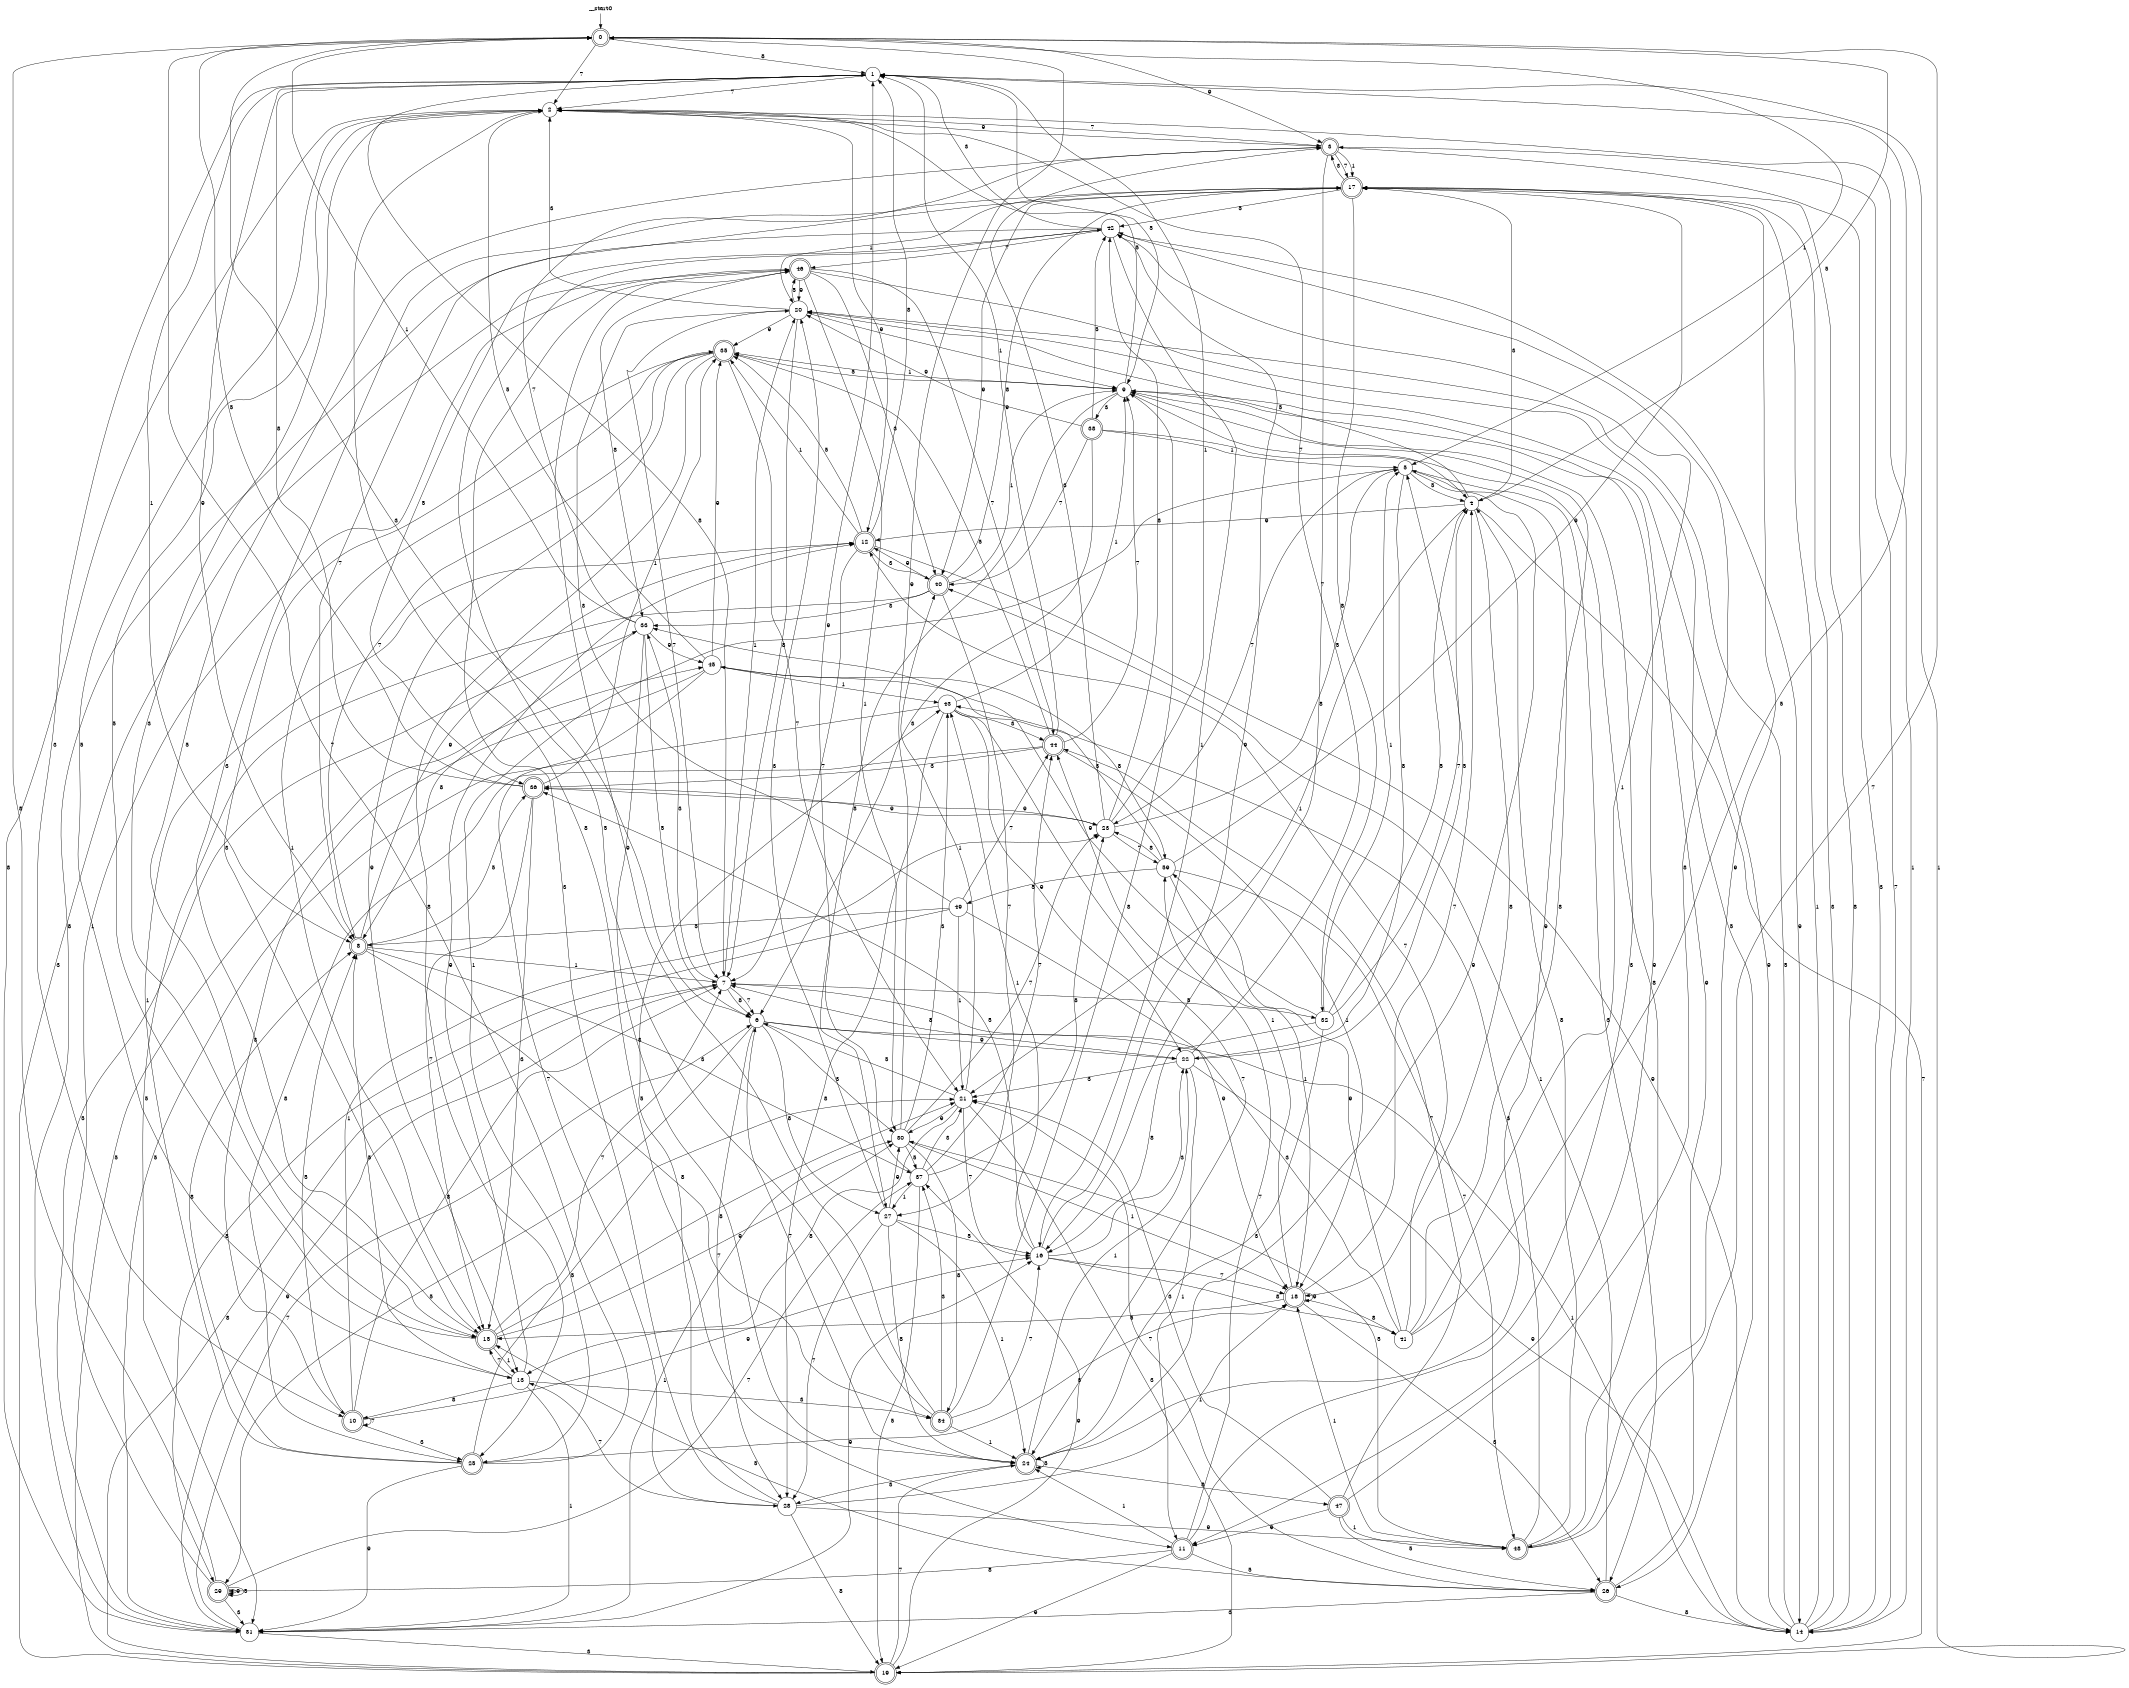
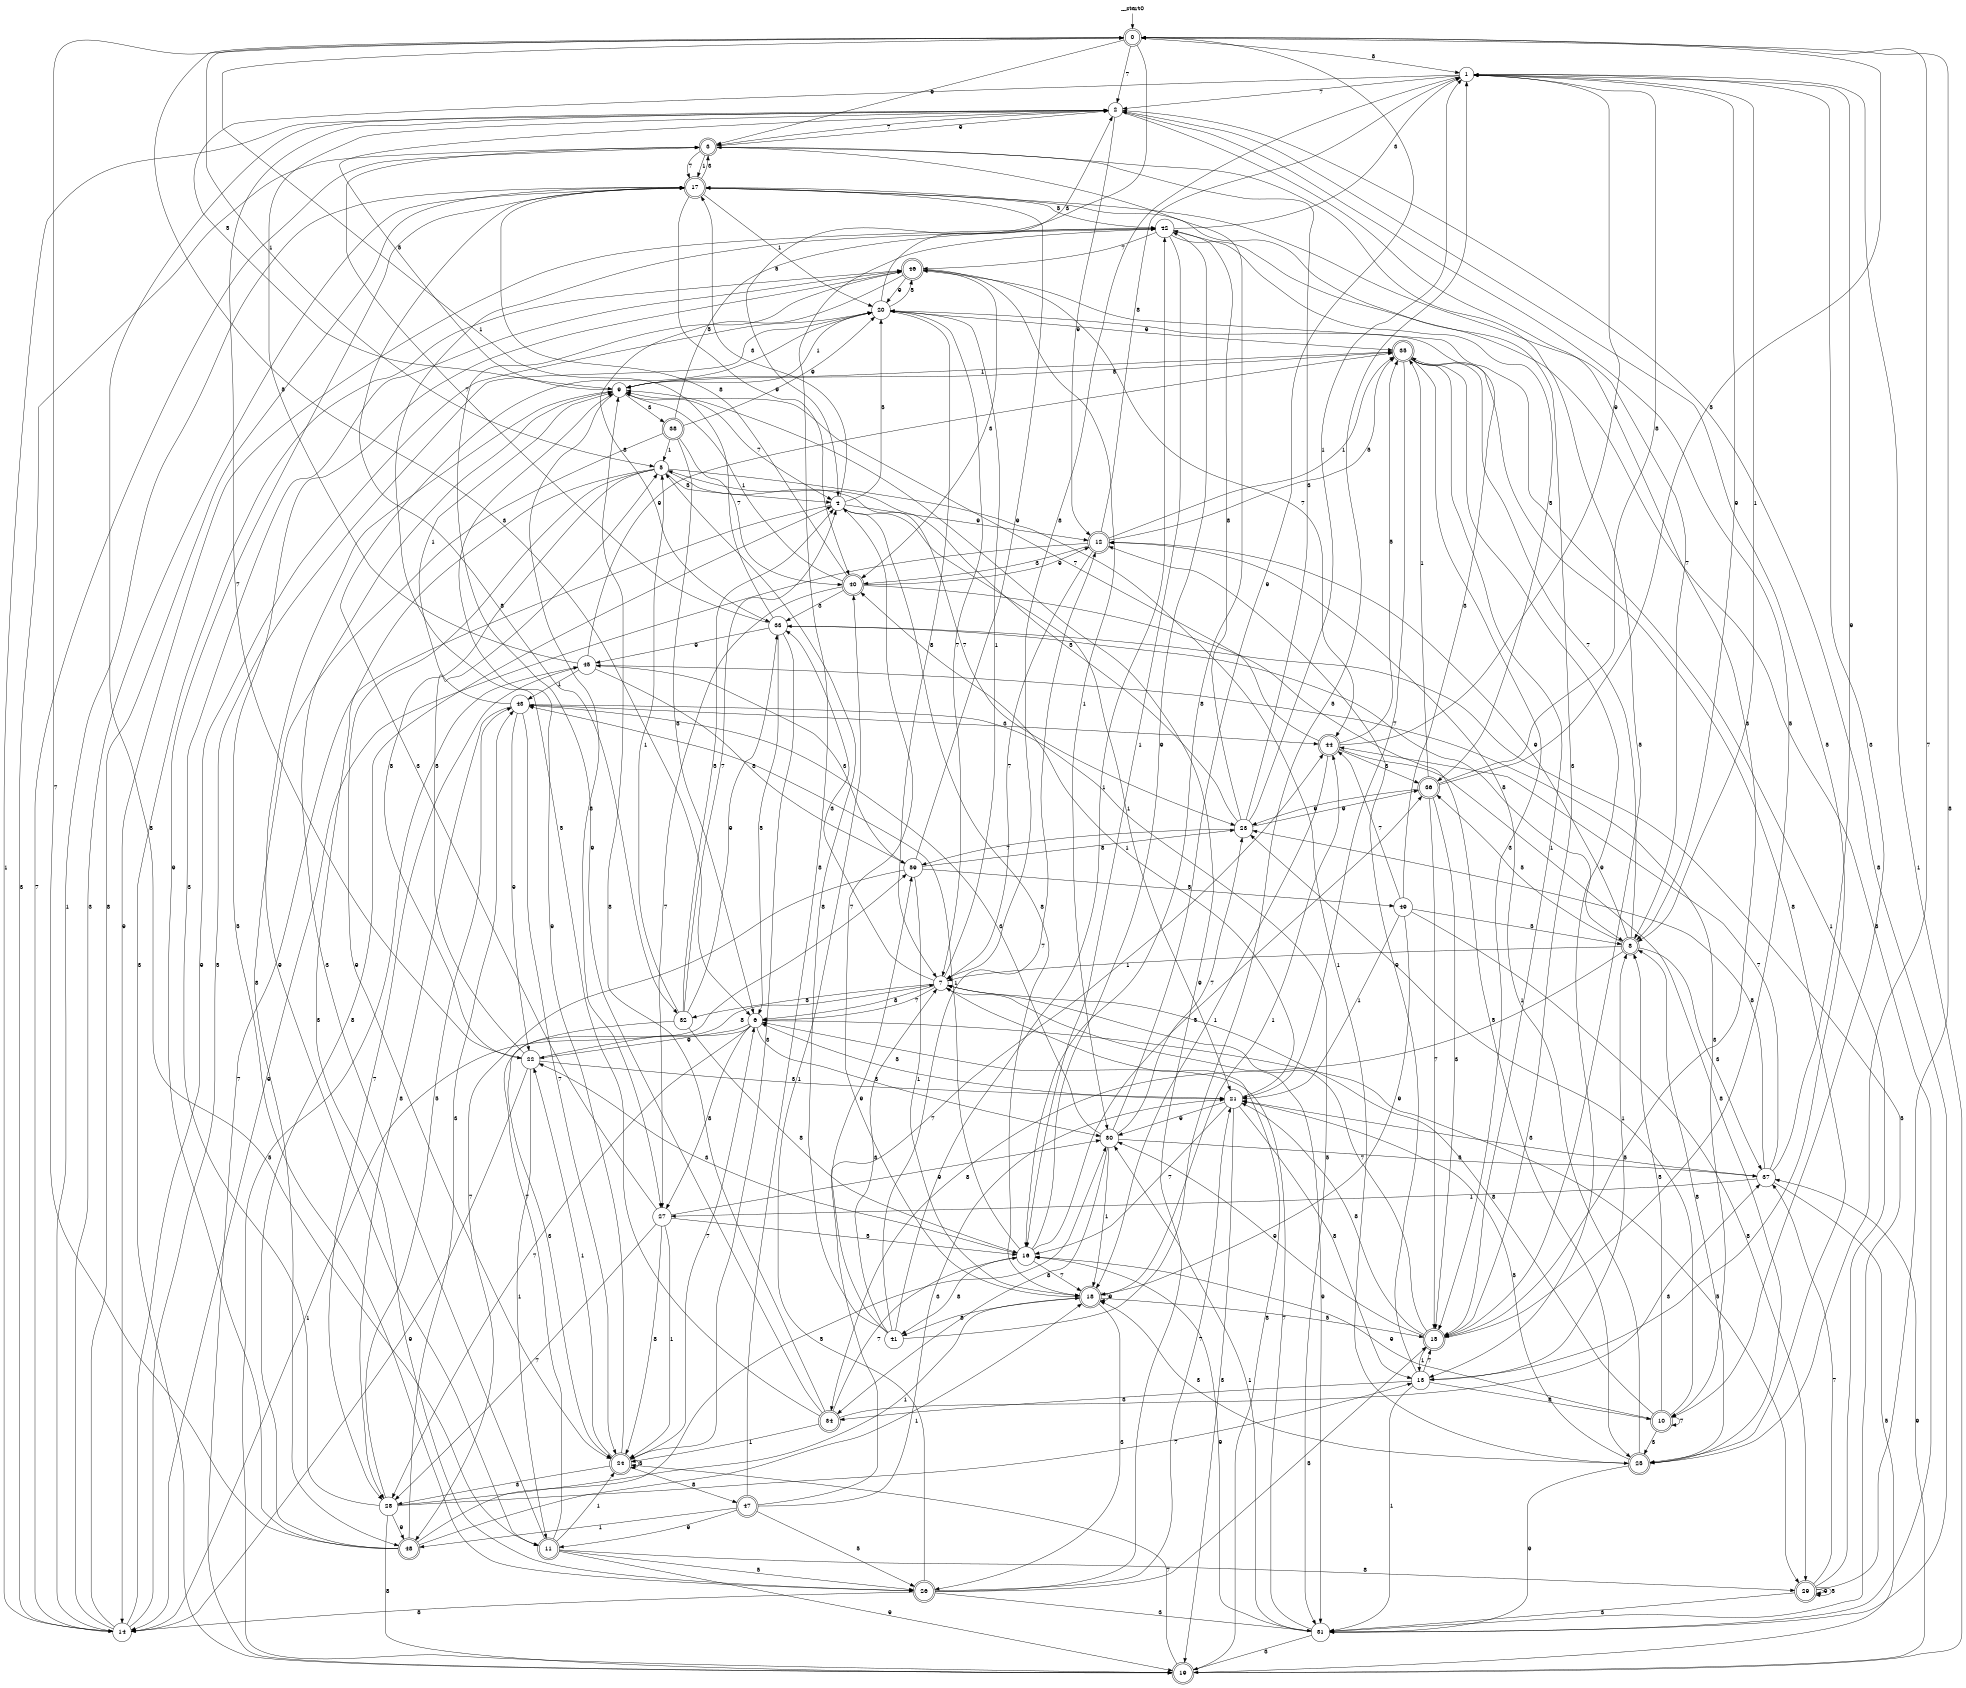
(208, 847) -> (1449, 787)
